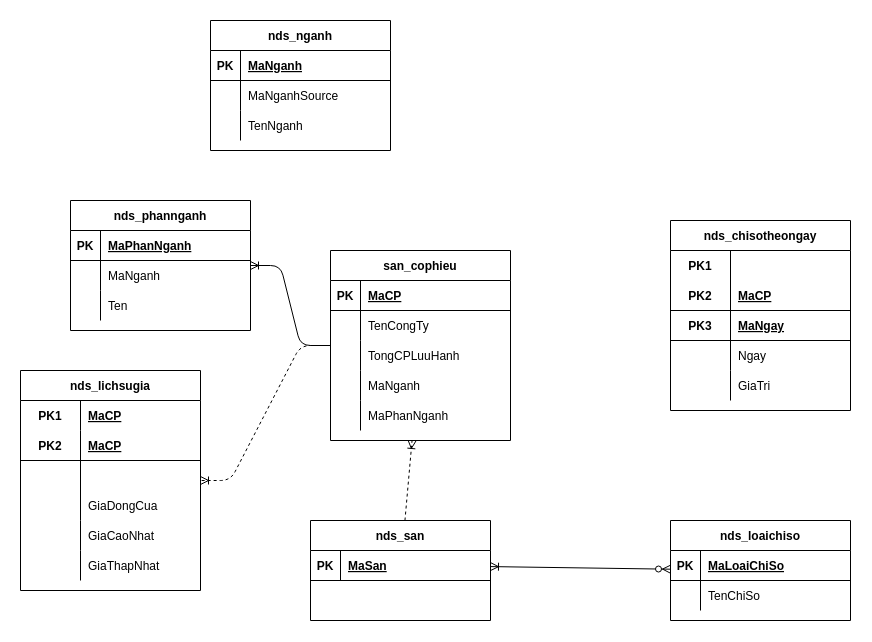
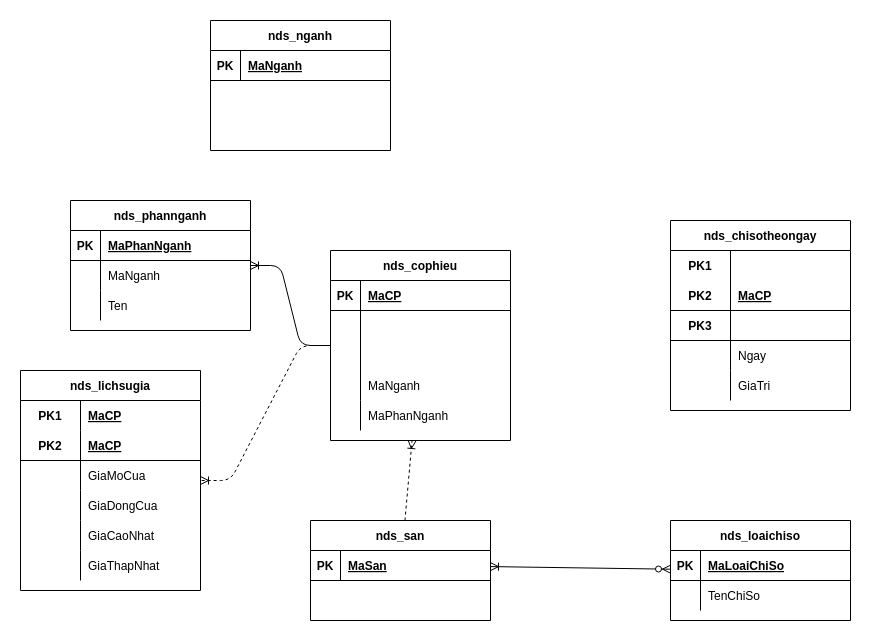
(316, 96) -> none
(316, 126) -> none
(420, 266) -> (420, 266)
(436, 326) -> none
(791, 326) -> none
(436, 356) -> none
none -> (141, 476)
